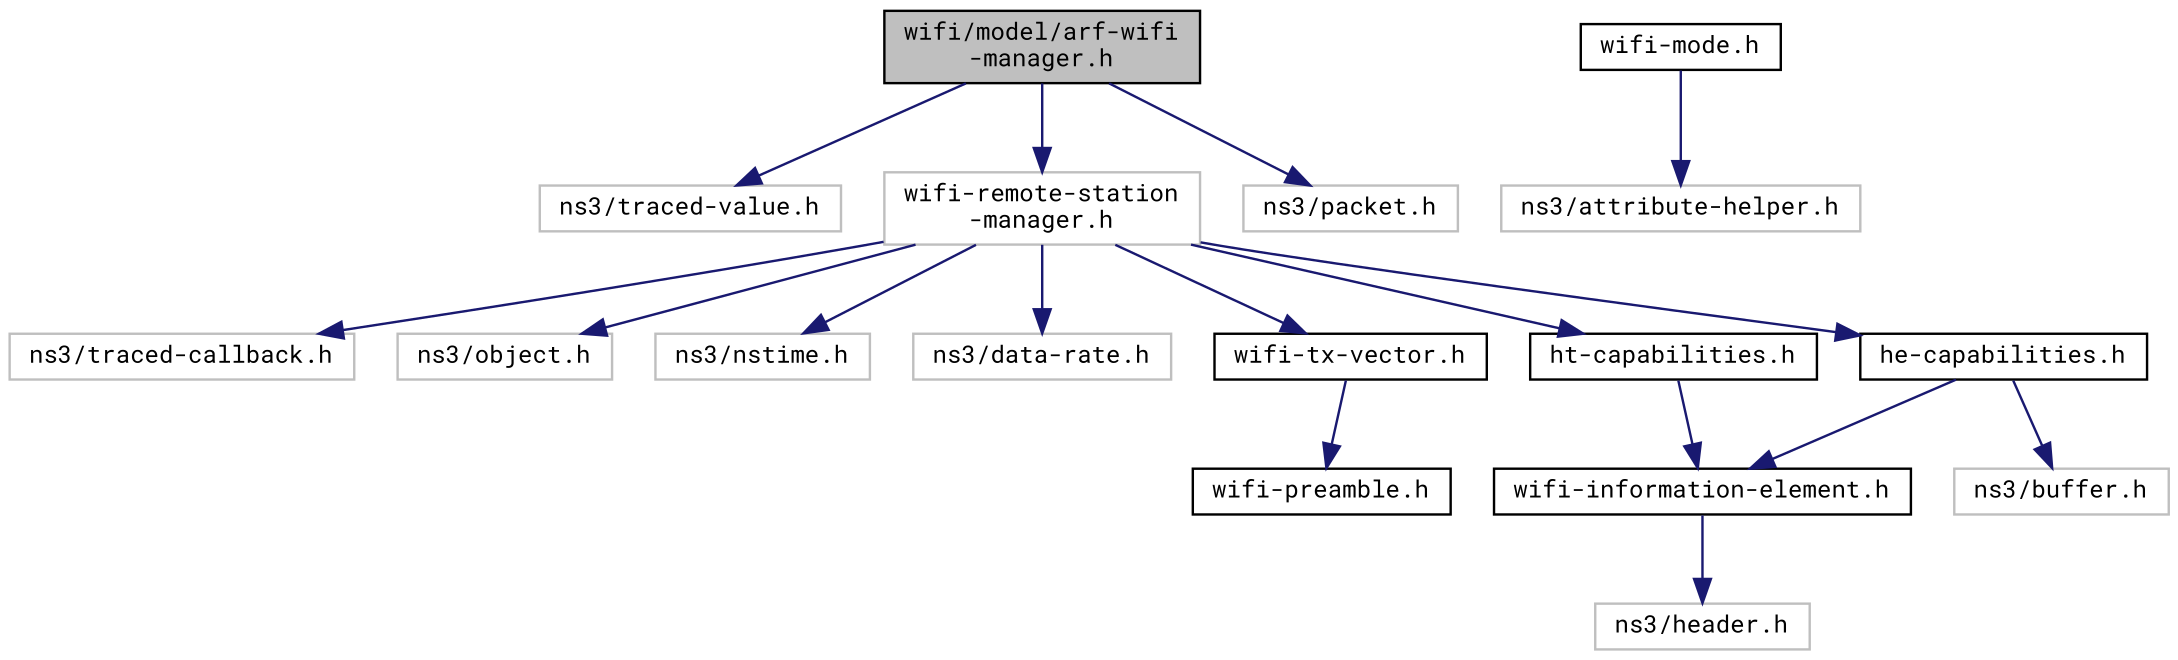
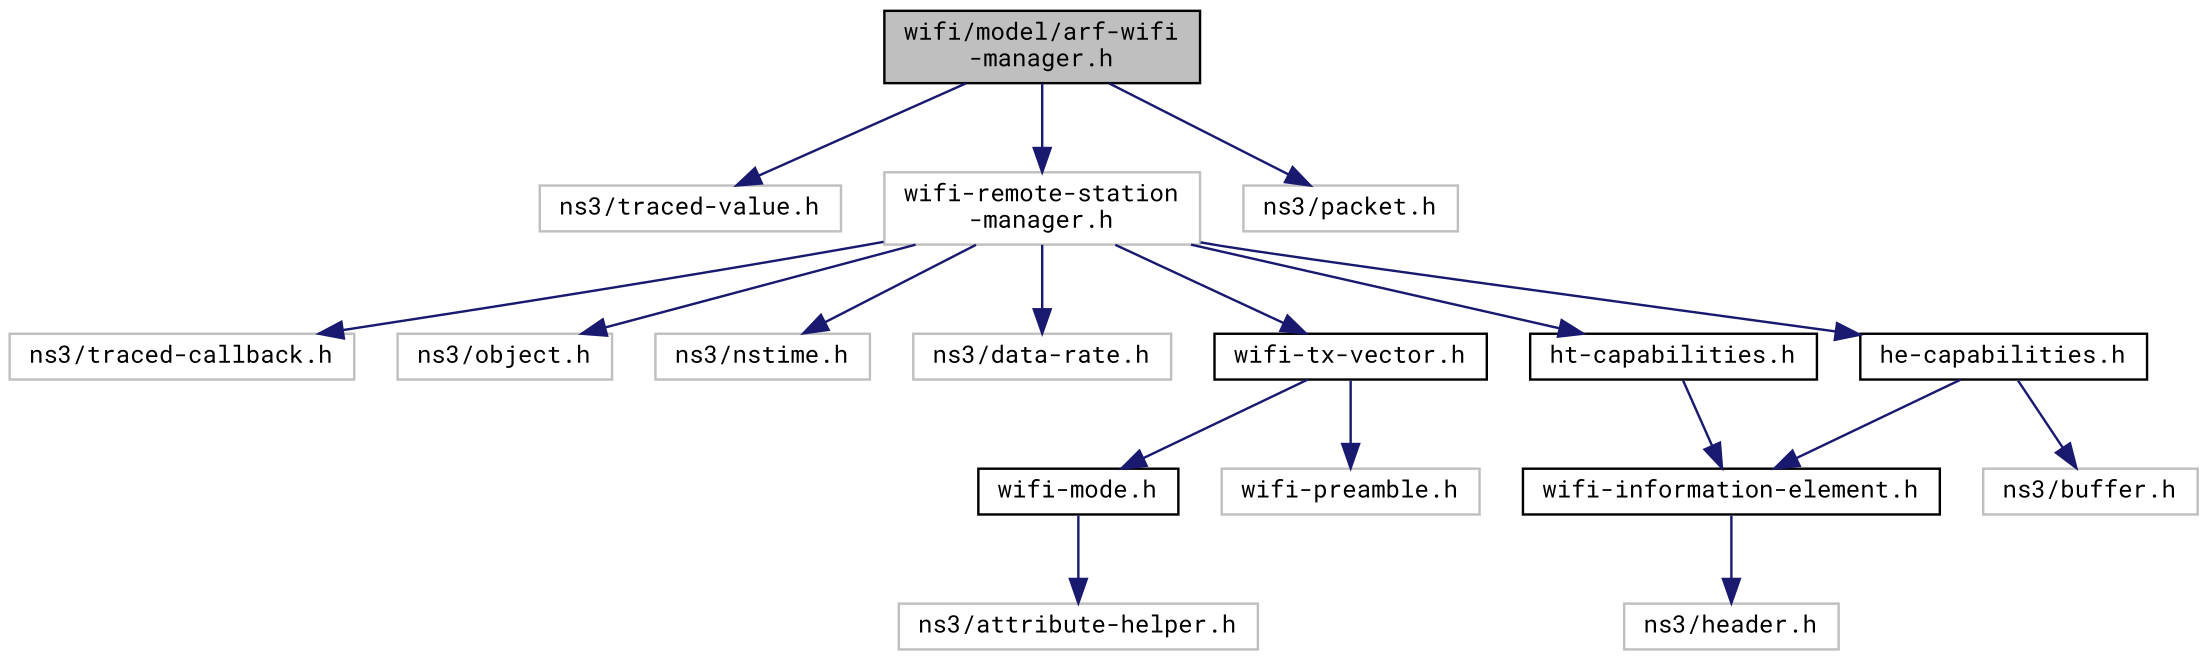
none -> (1225, 419)
(1322, 492) -> (1351, 492)
